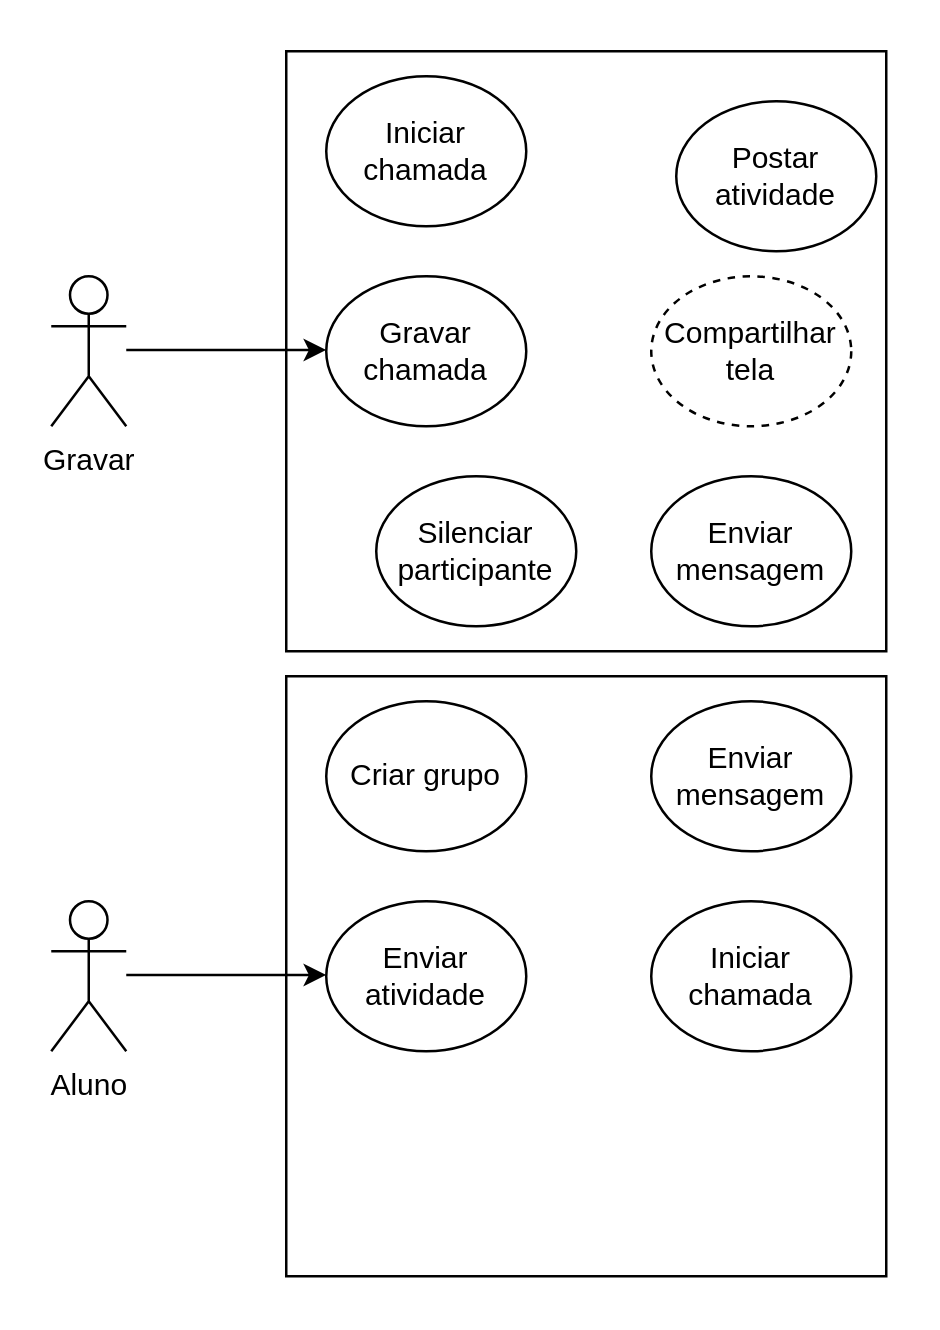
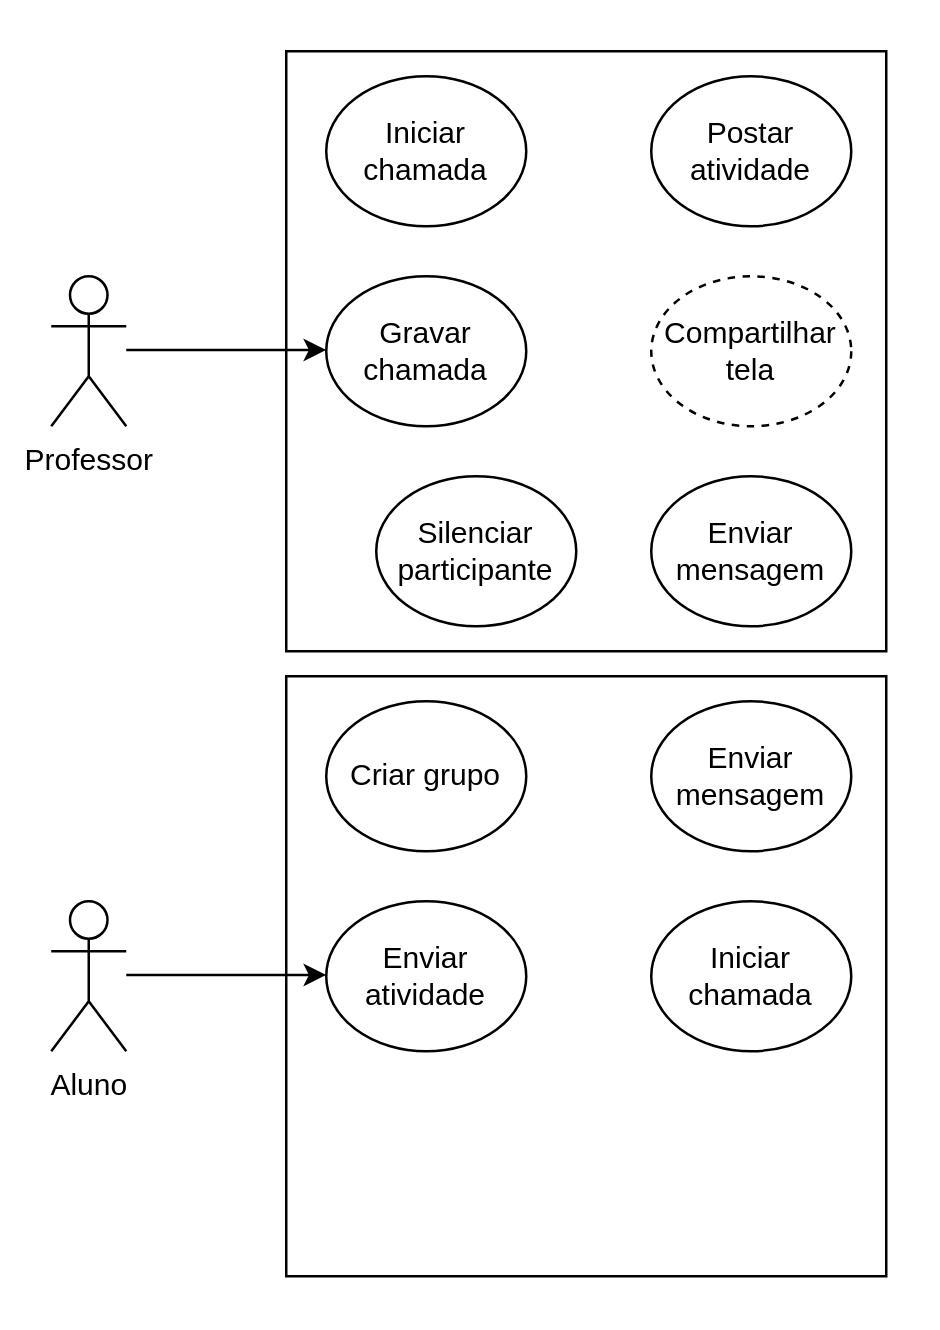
(776, 176) -> (751, 151)
(90, 462) -> (90, 462)
